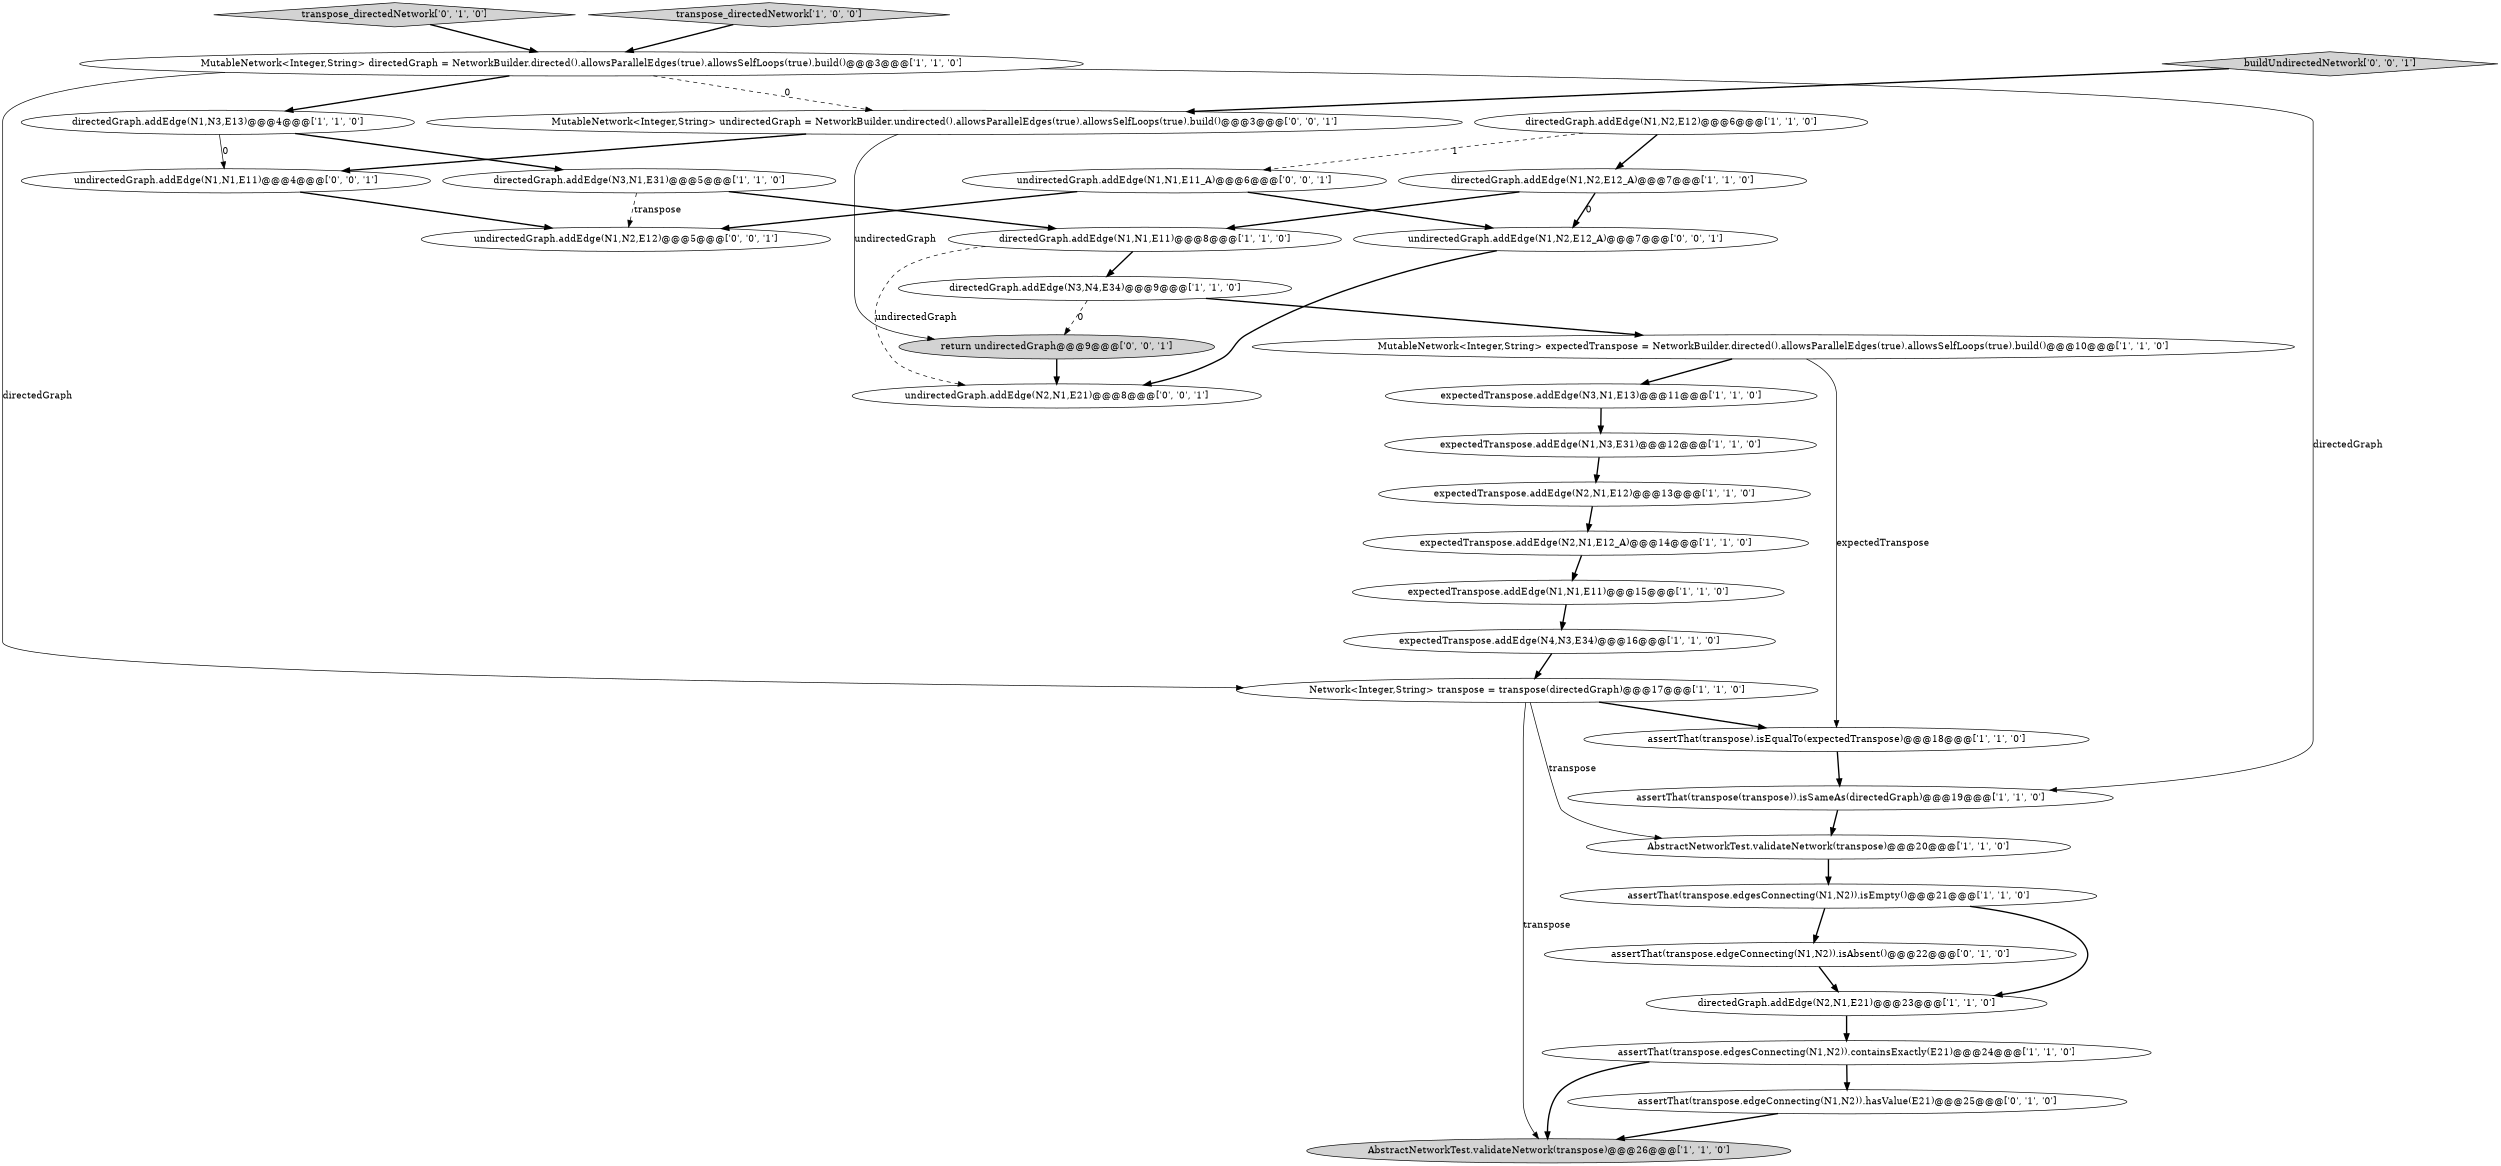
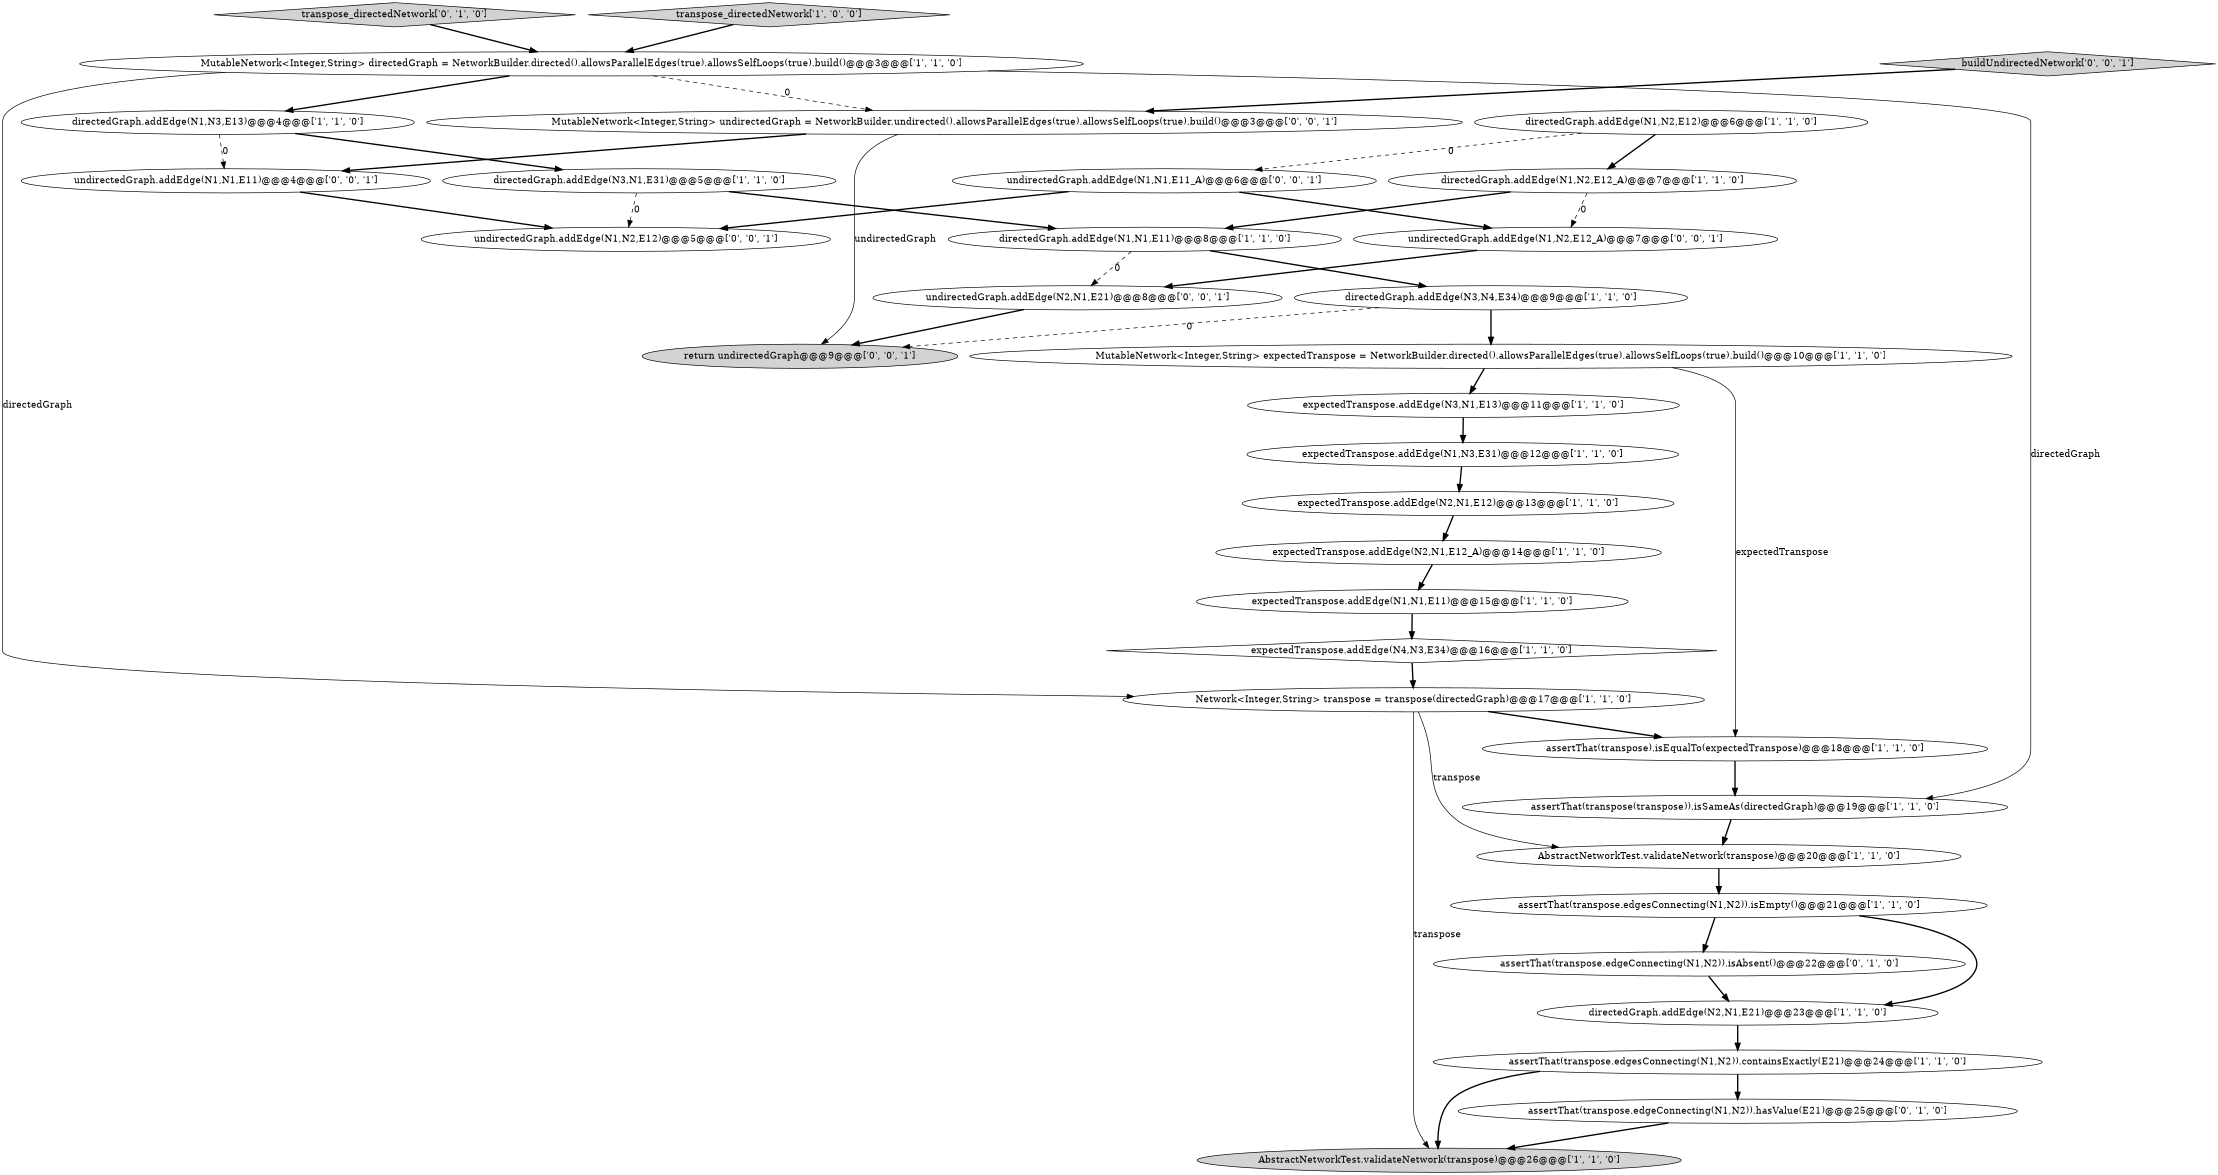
(221, 148) -> (221, 148)
(1455, 152) -> (1451, 152)
(1586, 207) -> (1581, 207)
(658, 210) -> (637, 210)
(916, 318) -> (1118, 269)
(1057, 368) -> (942, 326)
(1560, 641) -> (1412, 651)
